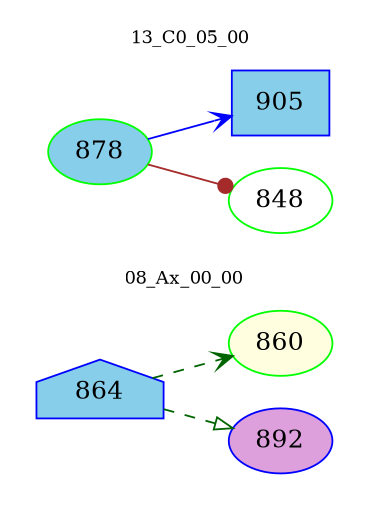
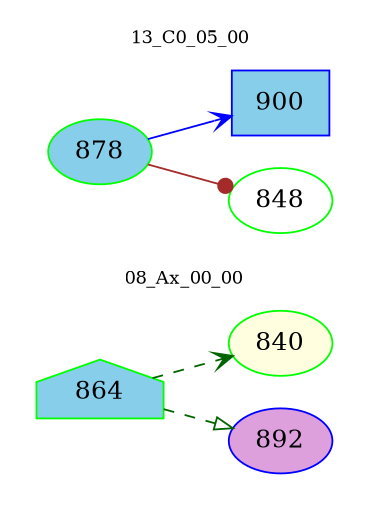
(281, 103) -> (281, 103)
(281, 343) -> (281, 343)
(100, 392) -> (100, 392)
